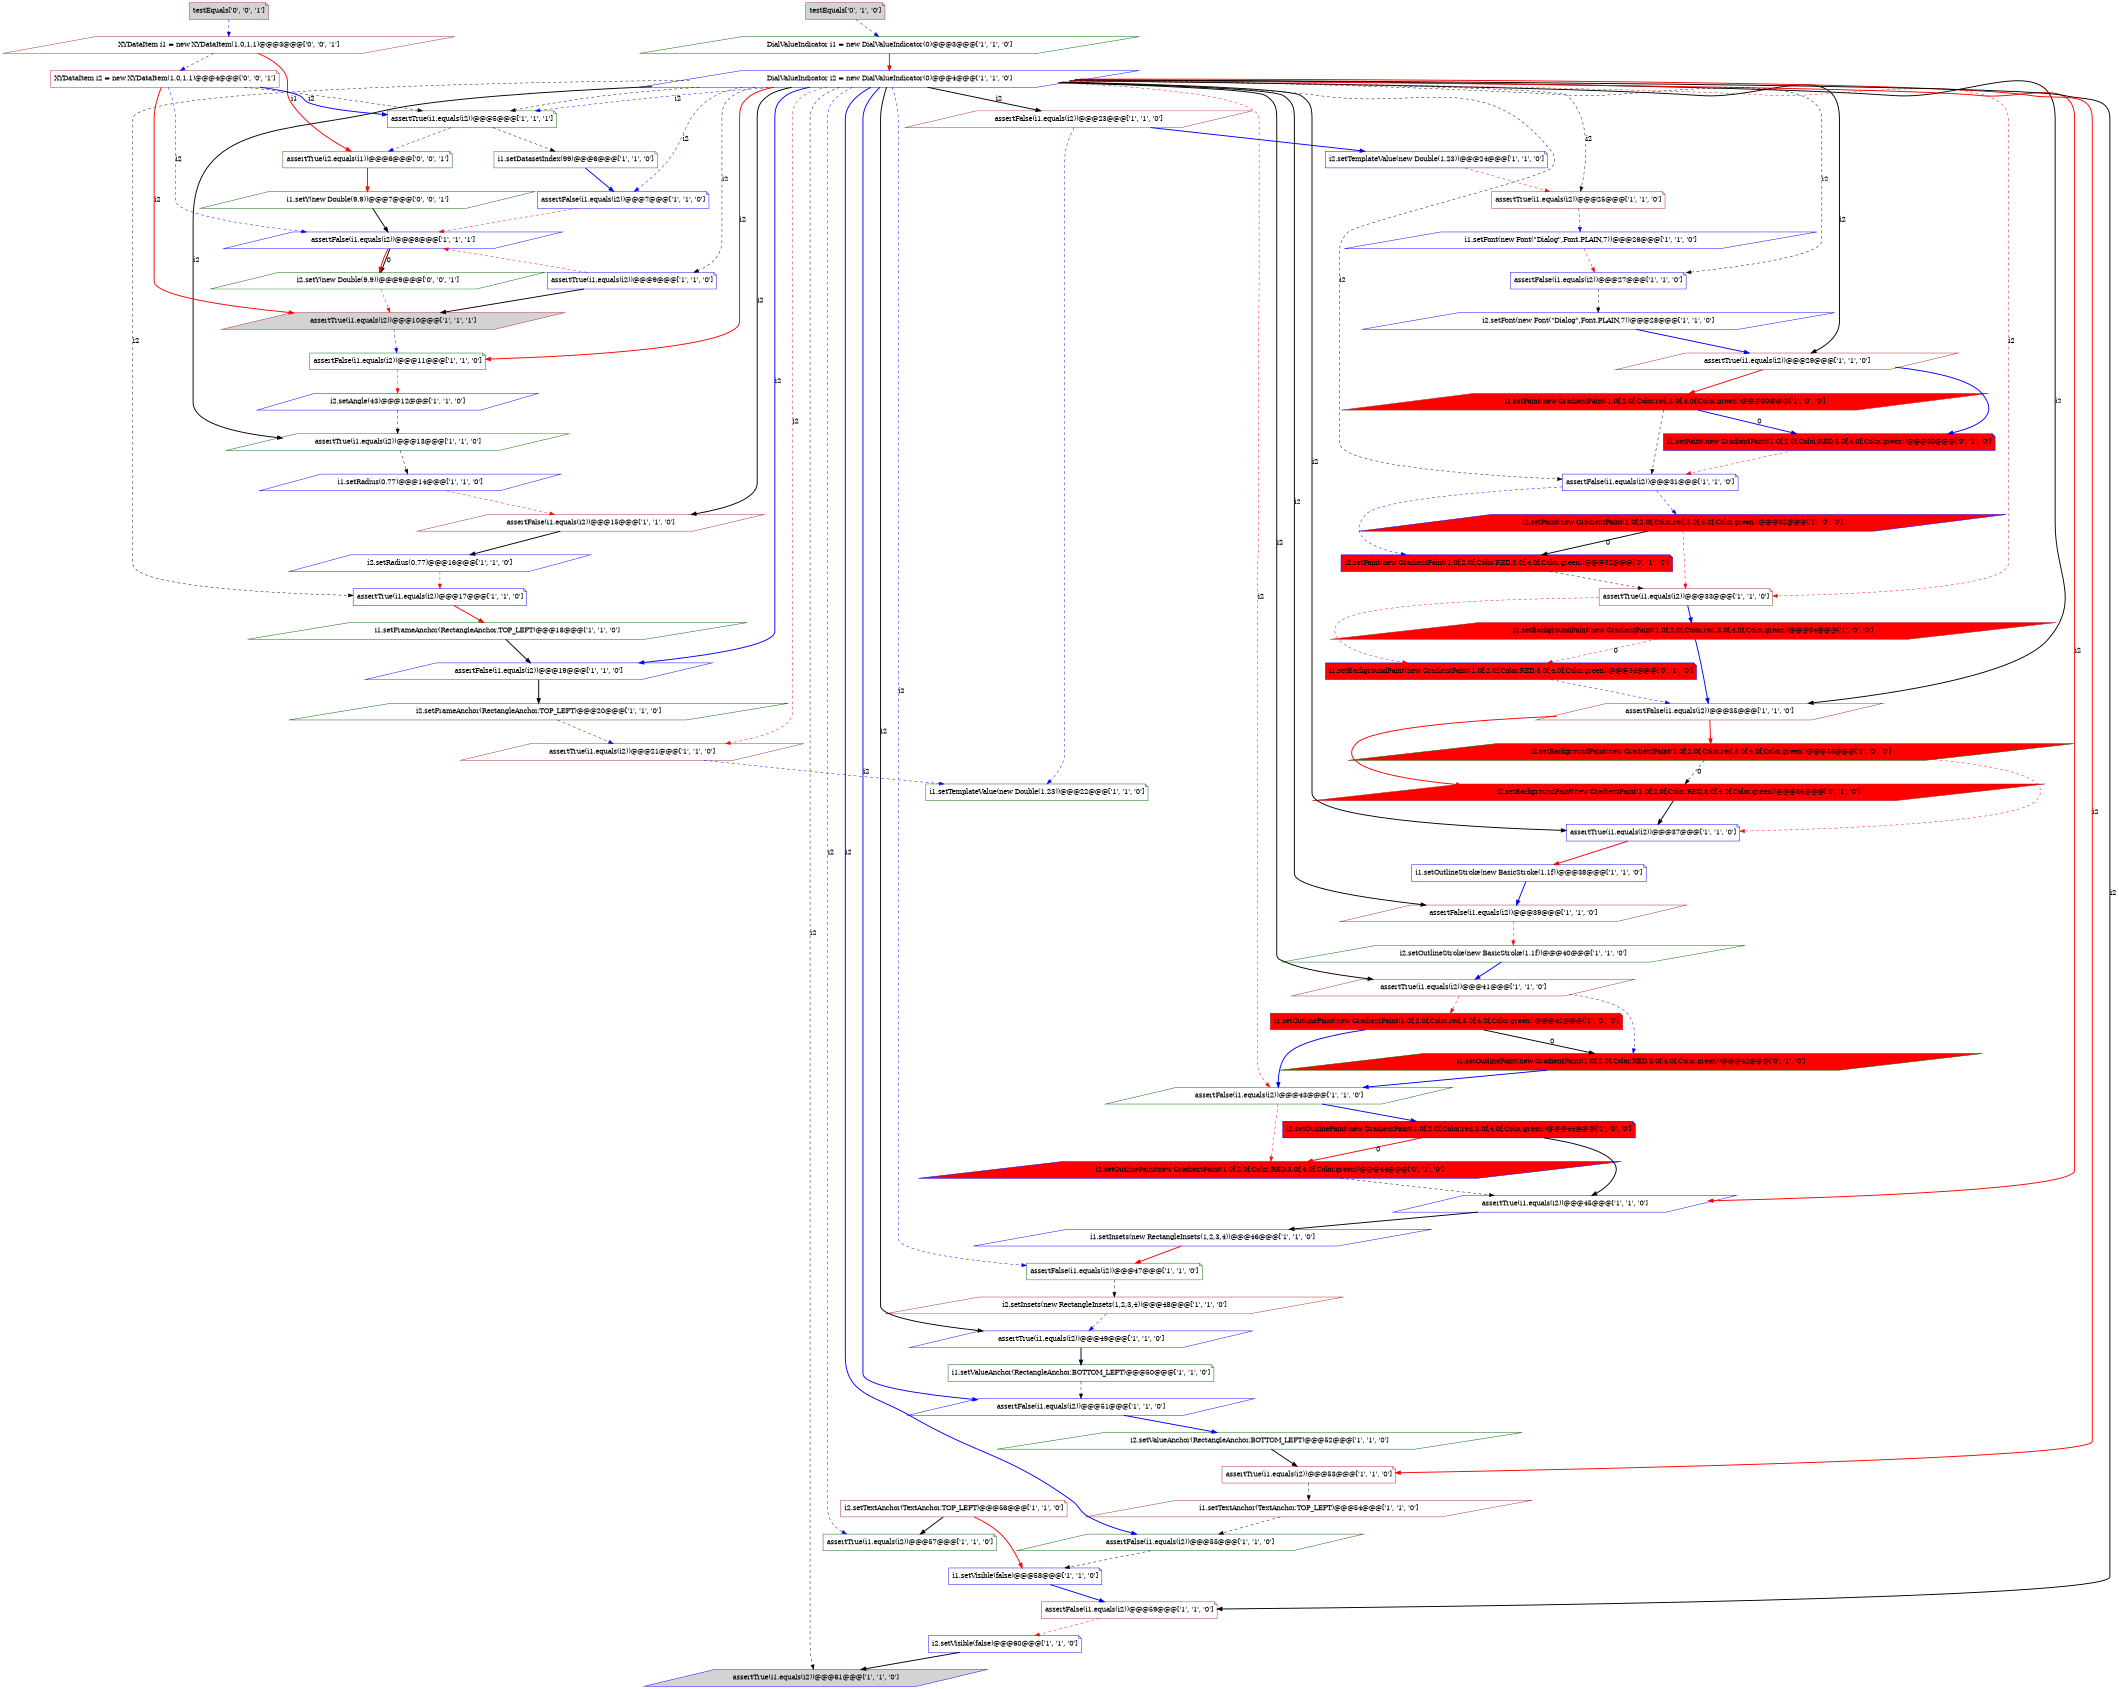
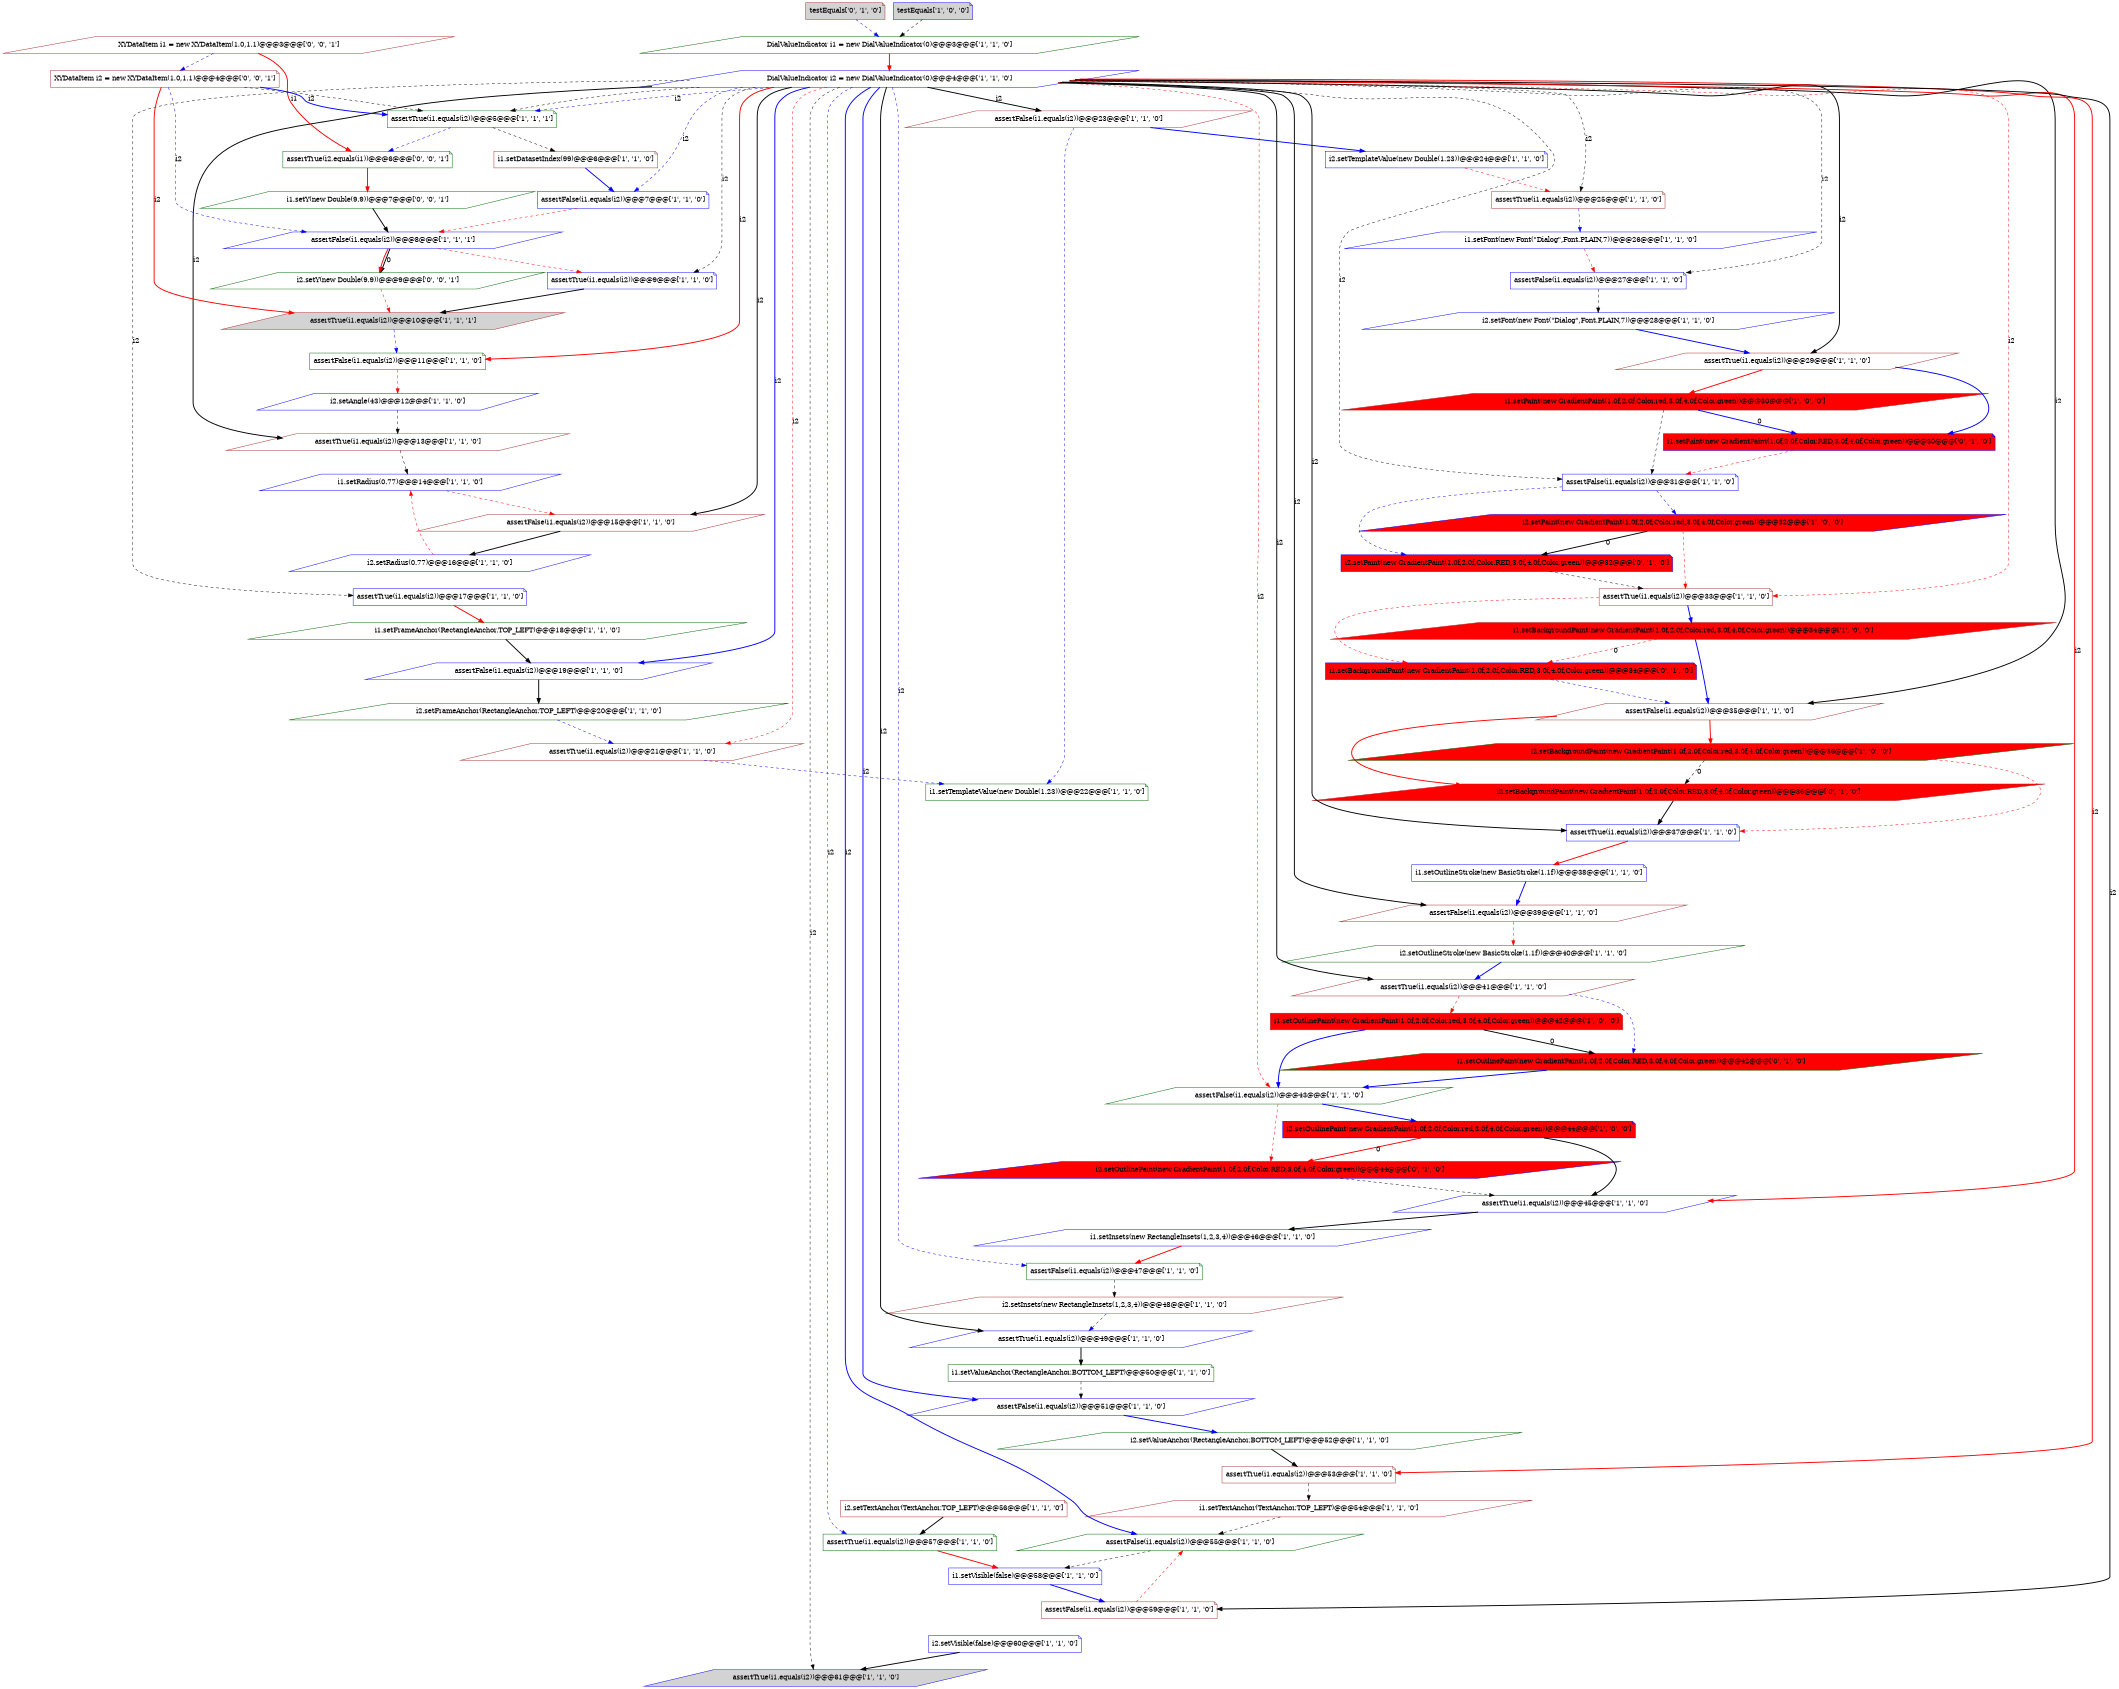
(229, 11) -> none
none -> (933, 11)
(517, 261) -> (508, 260)
(398, 442) -> (398, 442)
(440, 578) -> (417, 527)
(1002, 1535) -> (965, 1559)
(1069, 1626) -> (1158, 1578)
